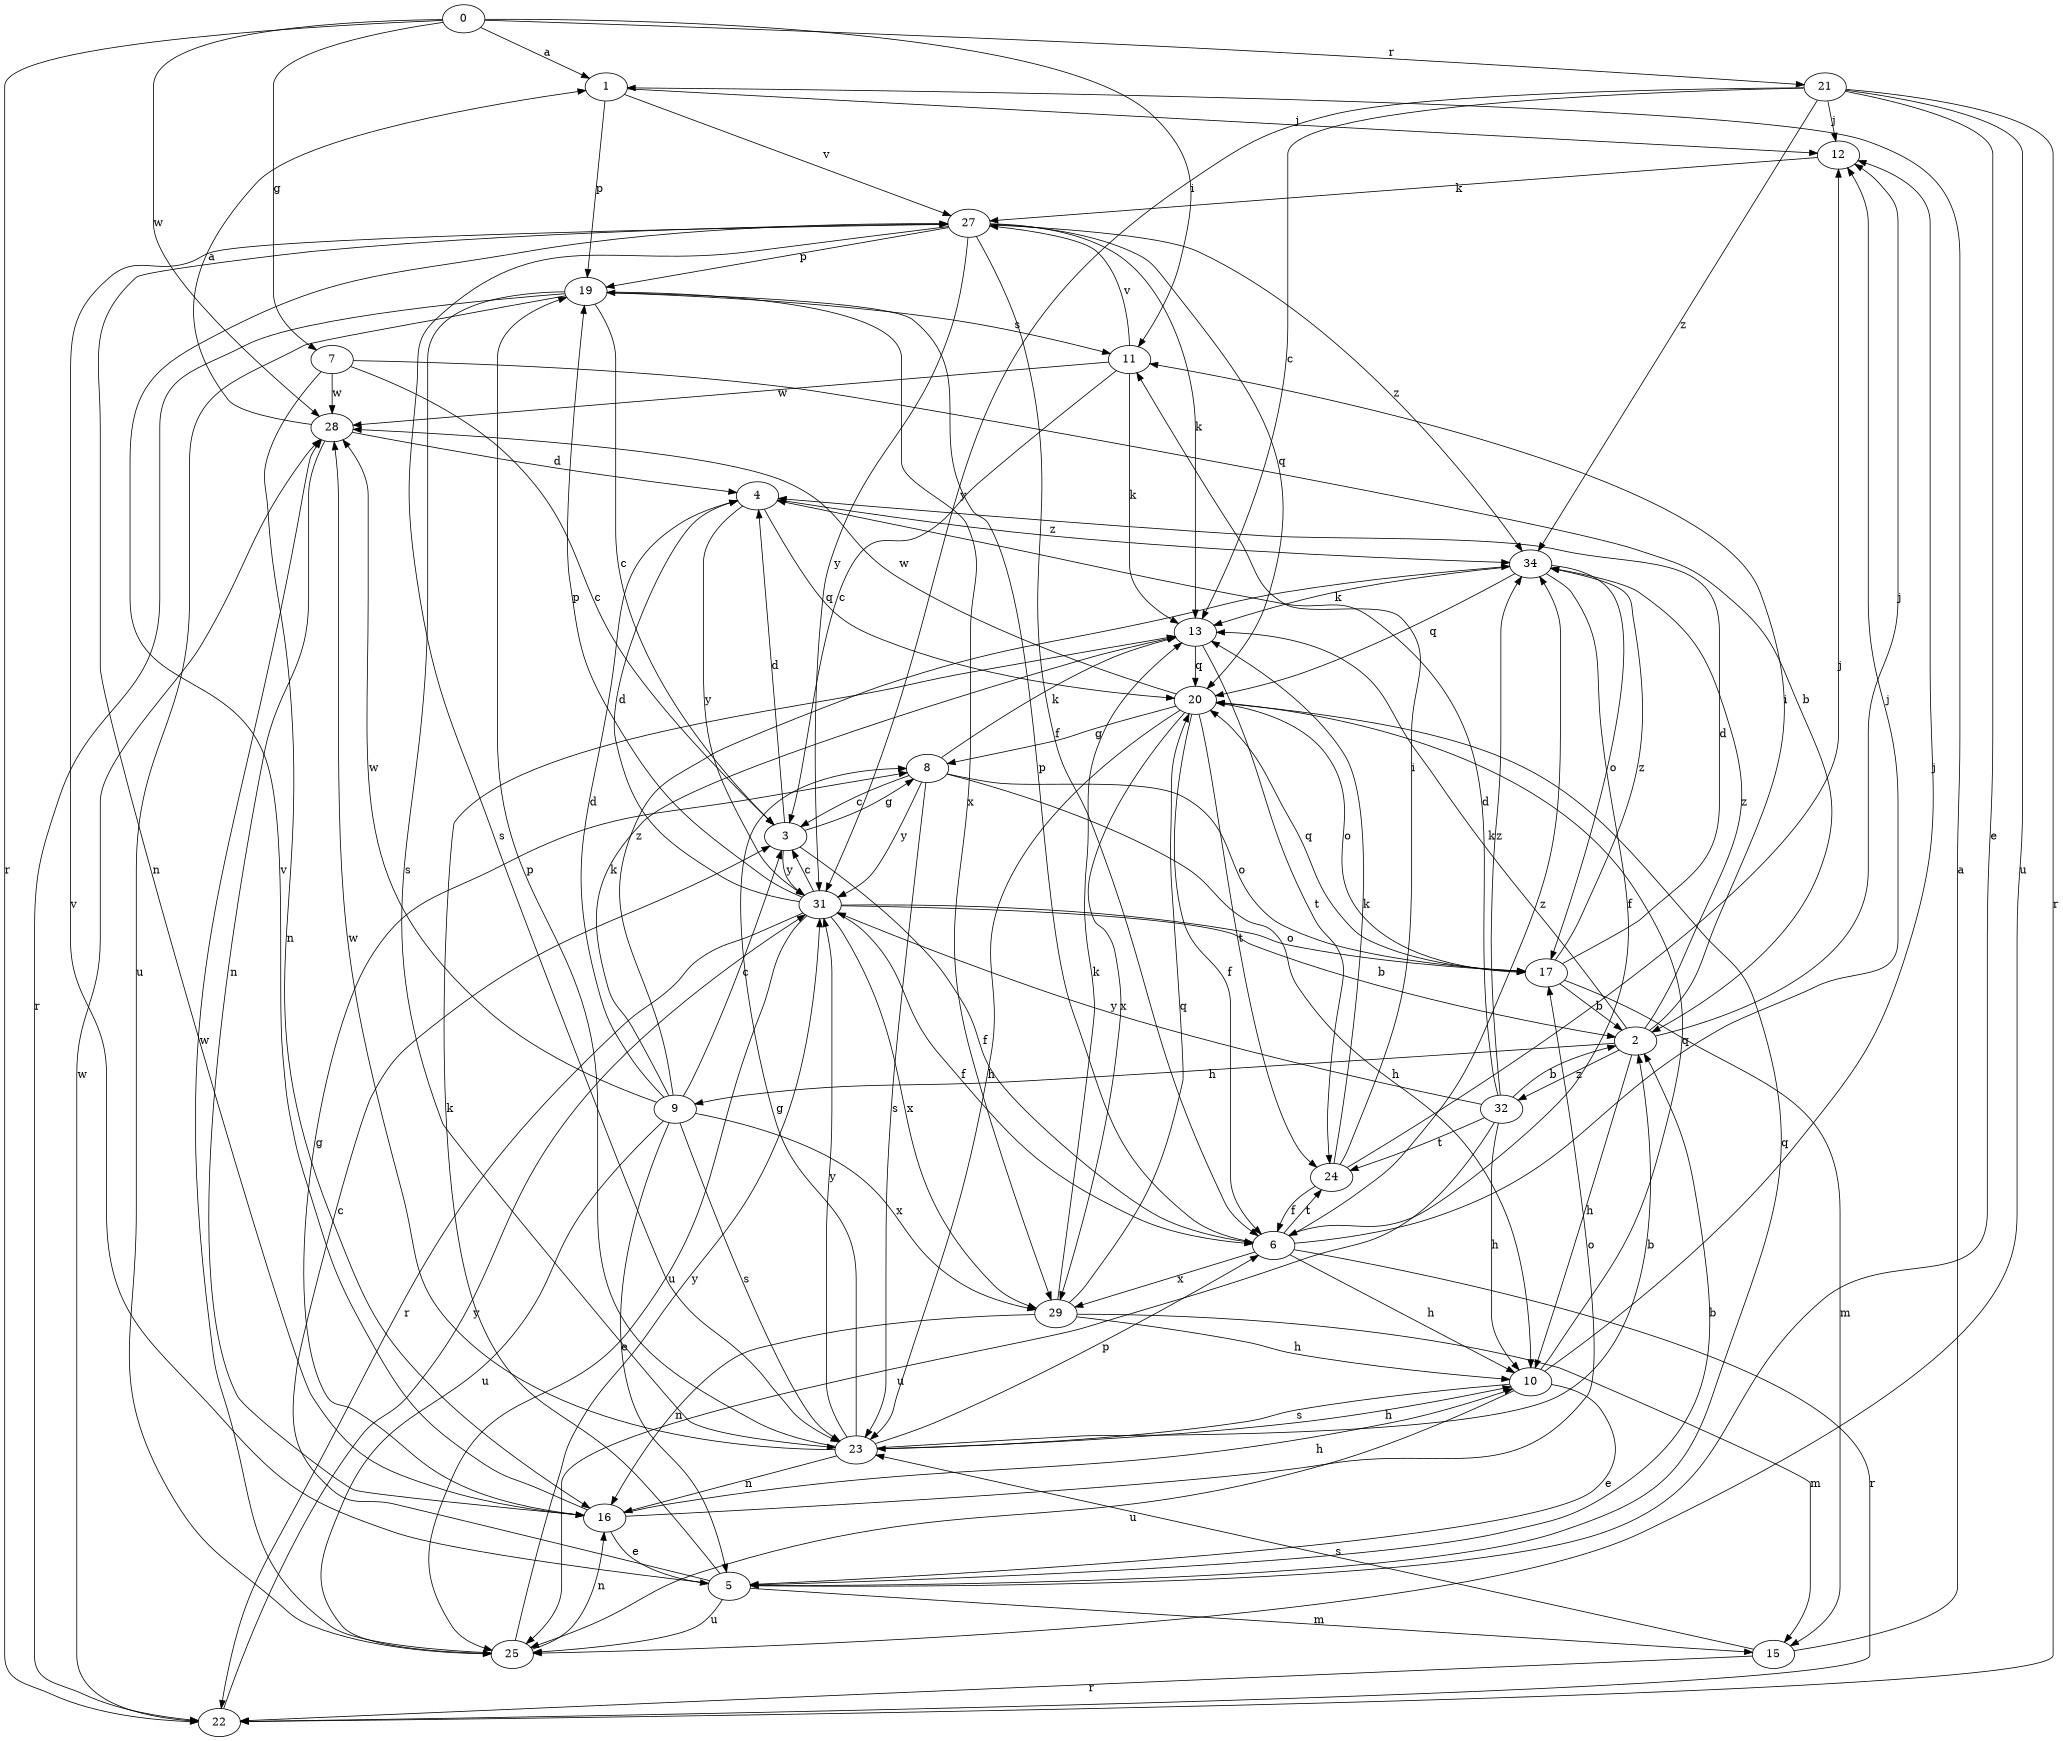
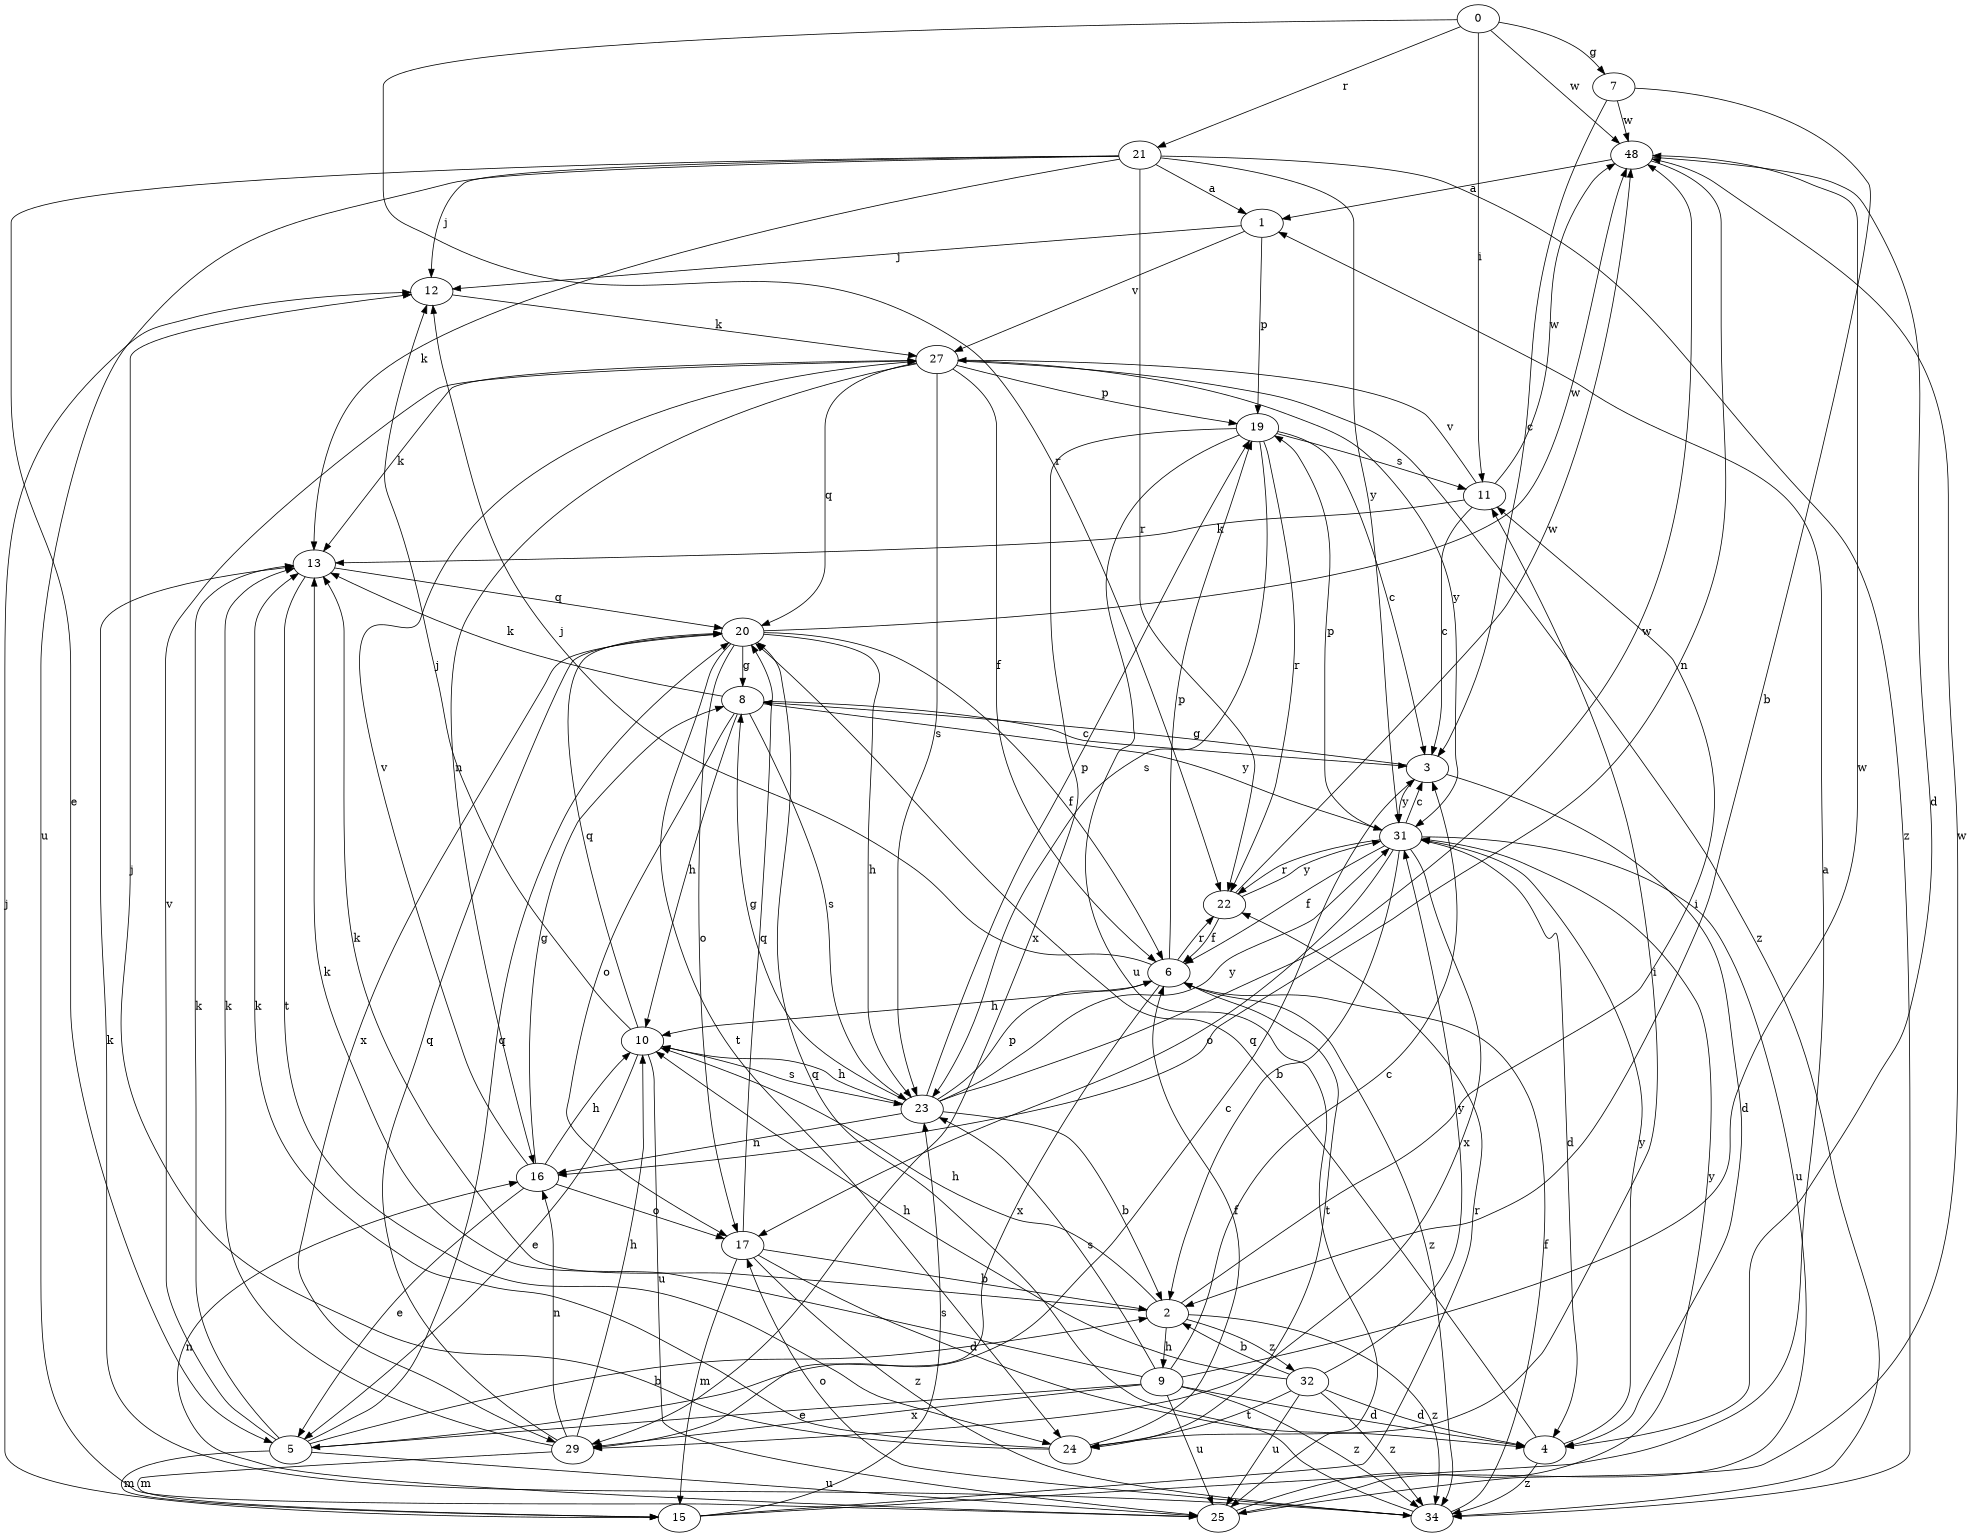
(531, 51) -> (1197, 187)
(1290, 360) -> (424, 360)
(332, 428) -> (1632, 155)
(1887, 658) -> (5, 1070)
(286, 952) -> none
(995, 1076) -> (1206, 940)
